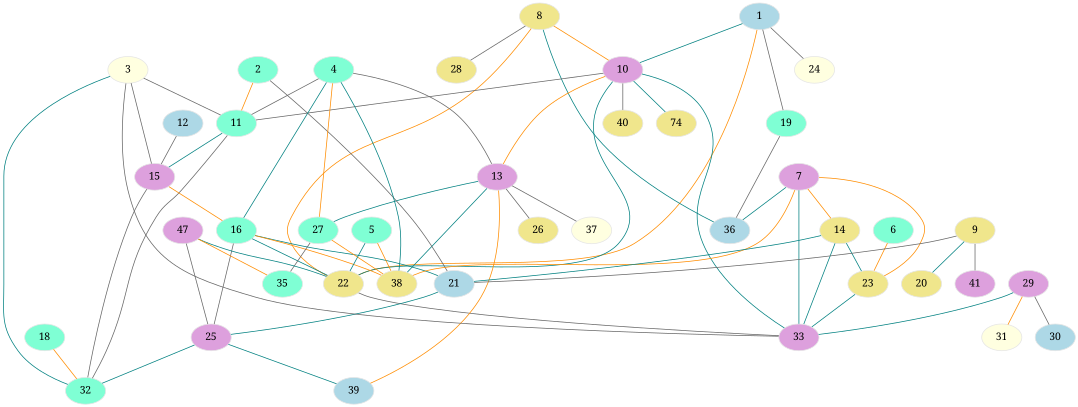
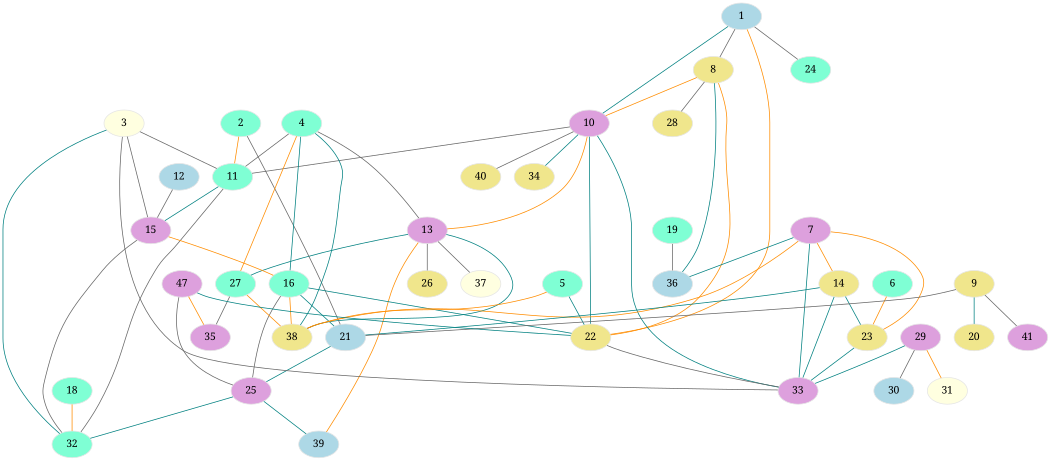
(773, 70) -> (727, 43)
(815, 70) -> (811, 70)
(676, 123) -> (534, 177)
(282, 284) -> (210, 337)
